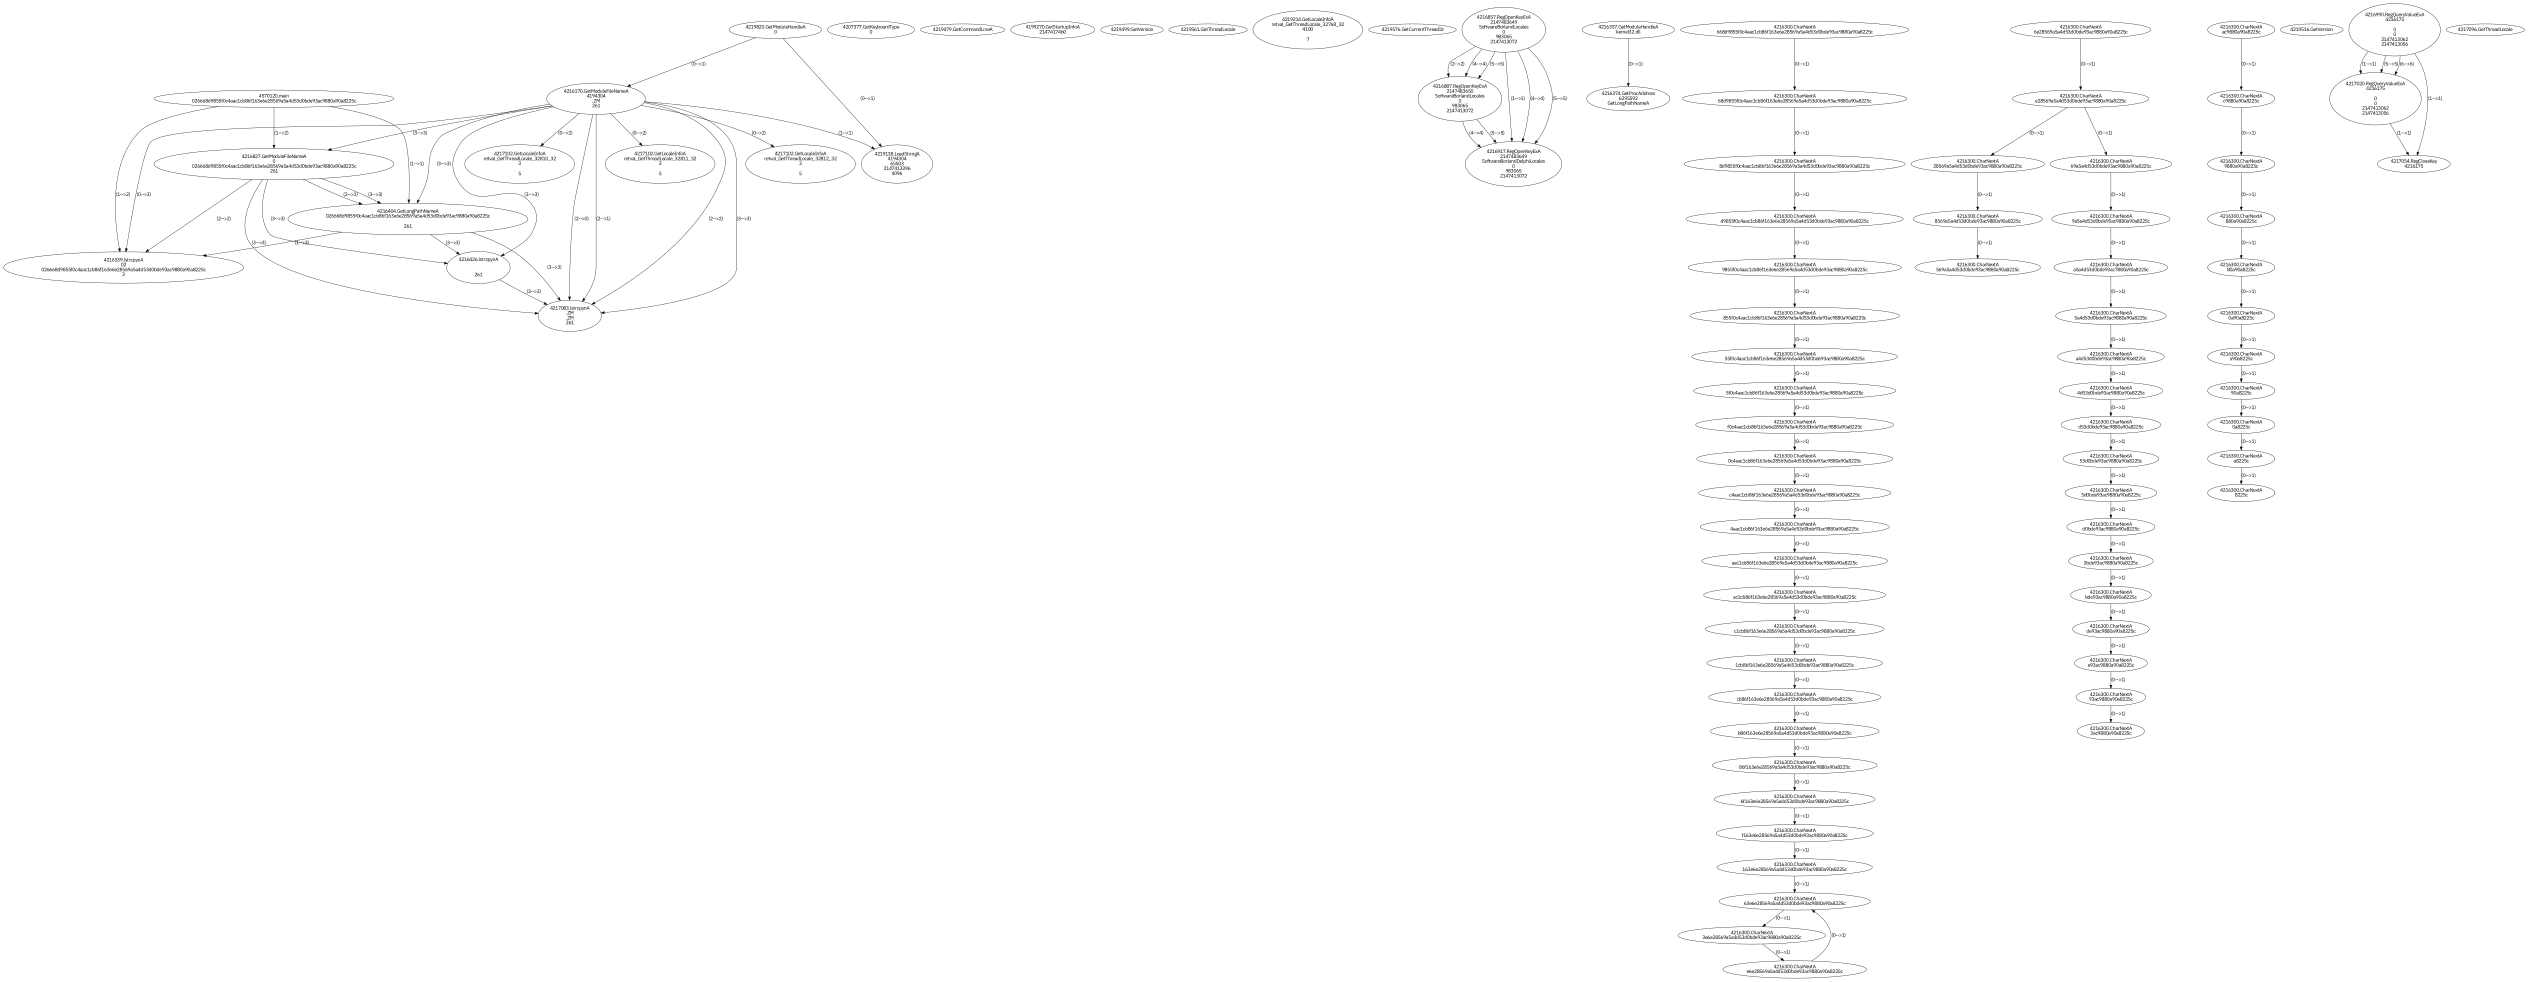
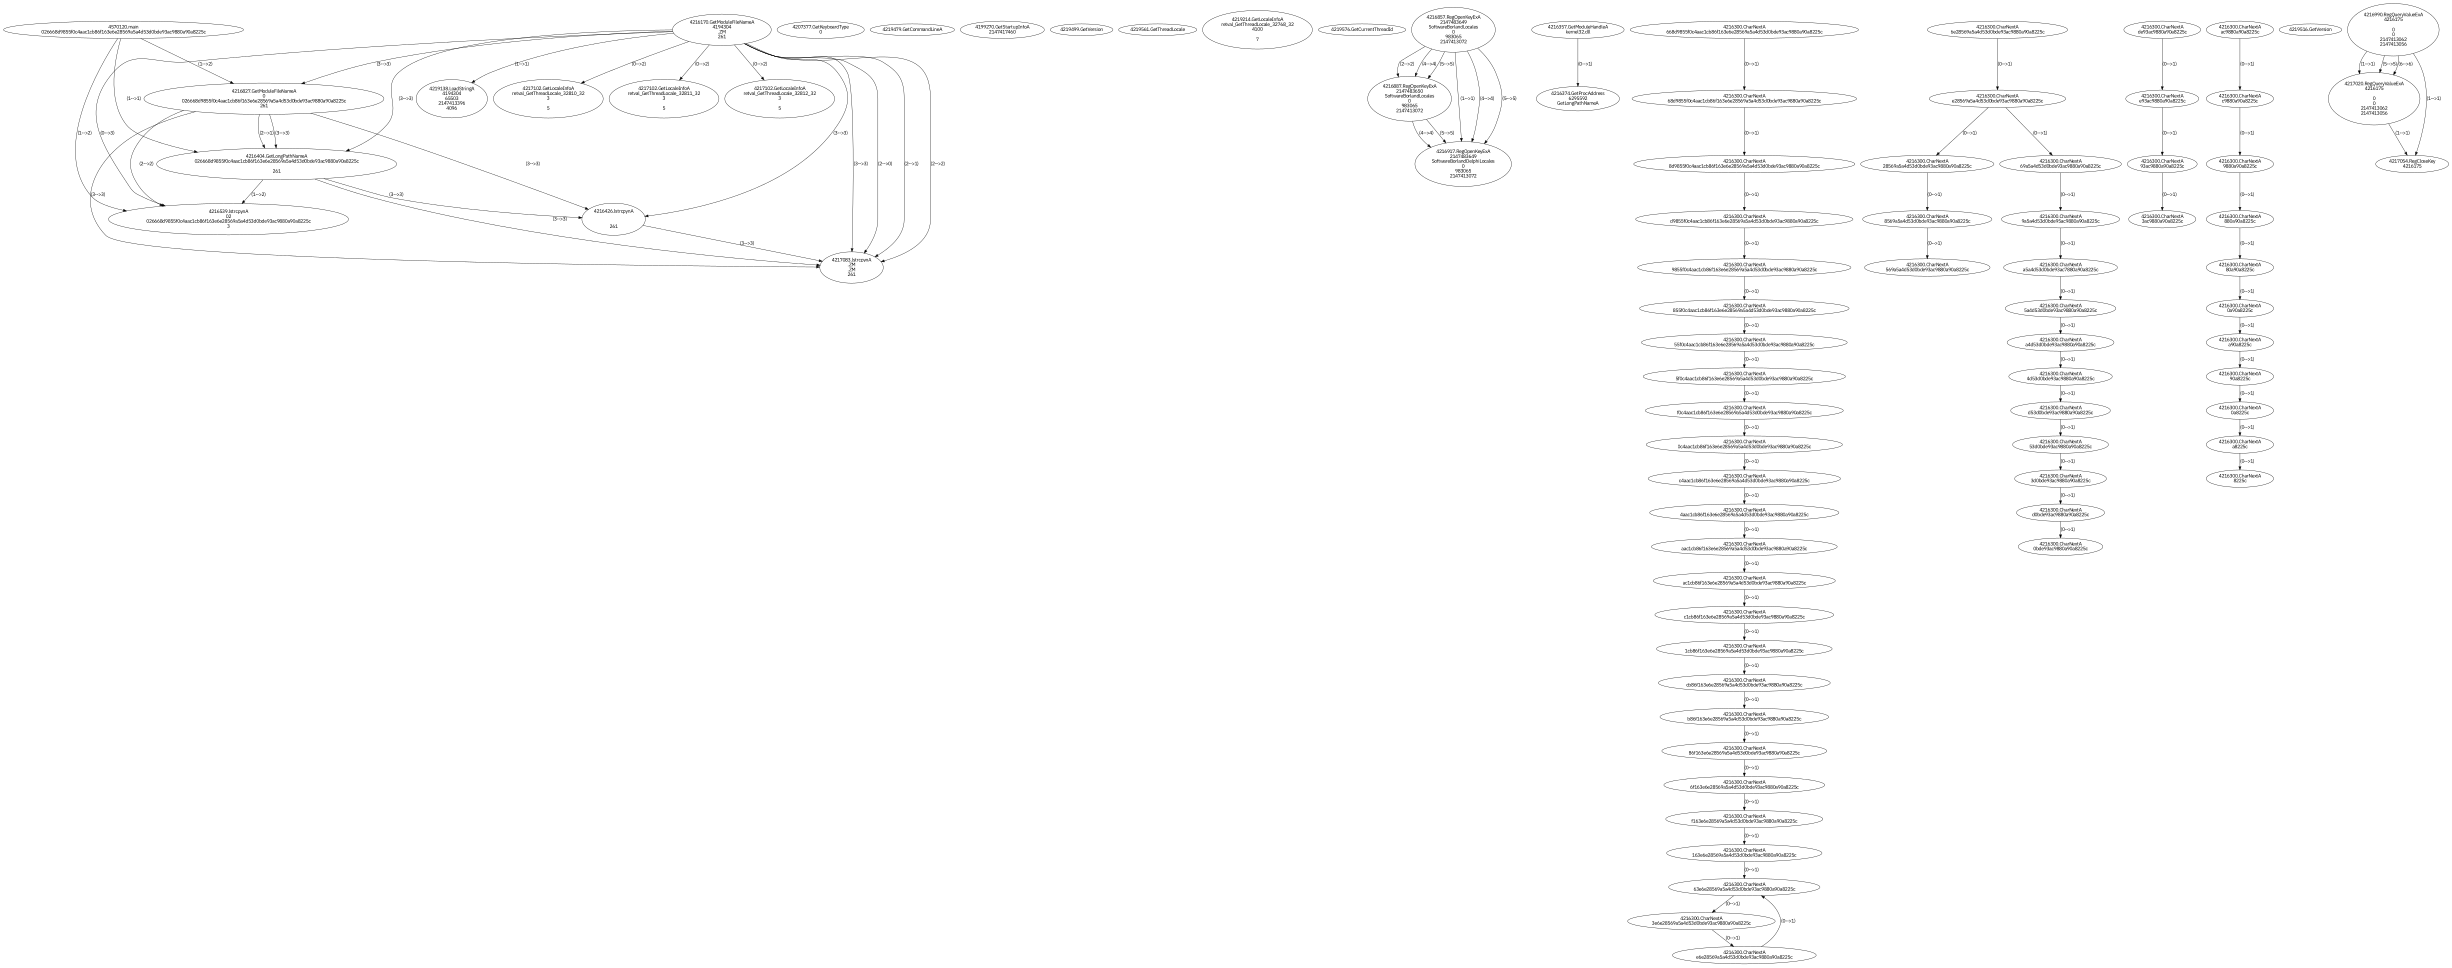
(775, 30) -> none
(2485, 30) -> none
(2111, 595) -> none
